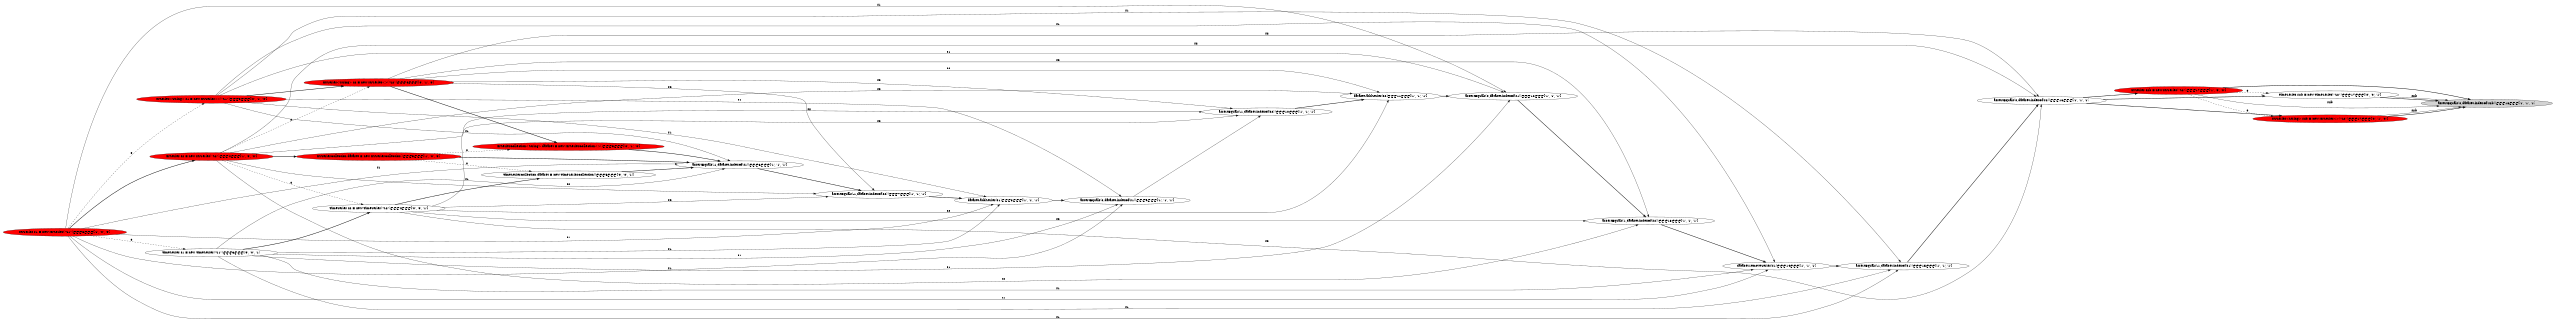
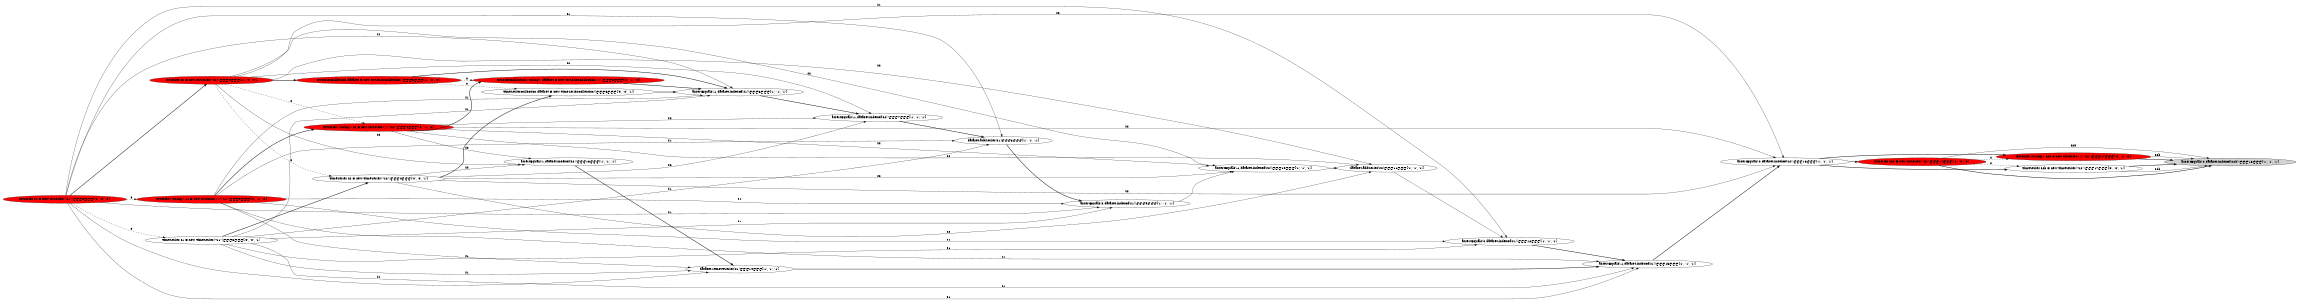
(1444, 96) -> (1447, 204)
(1581, 158) -> (1577, 253)
